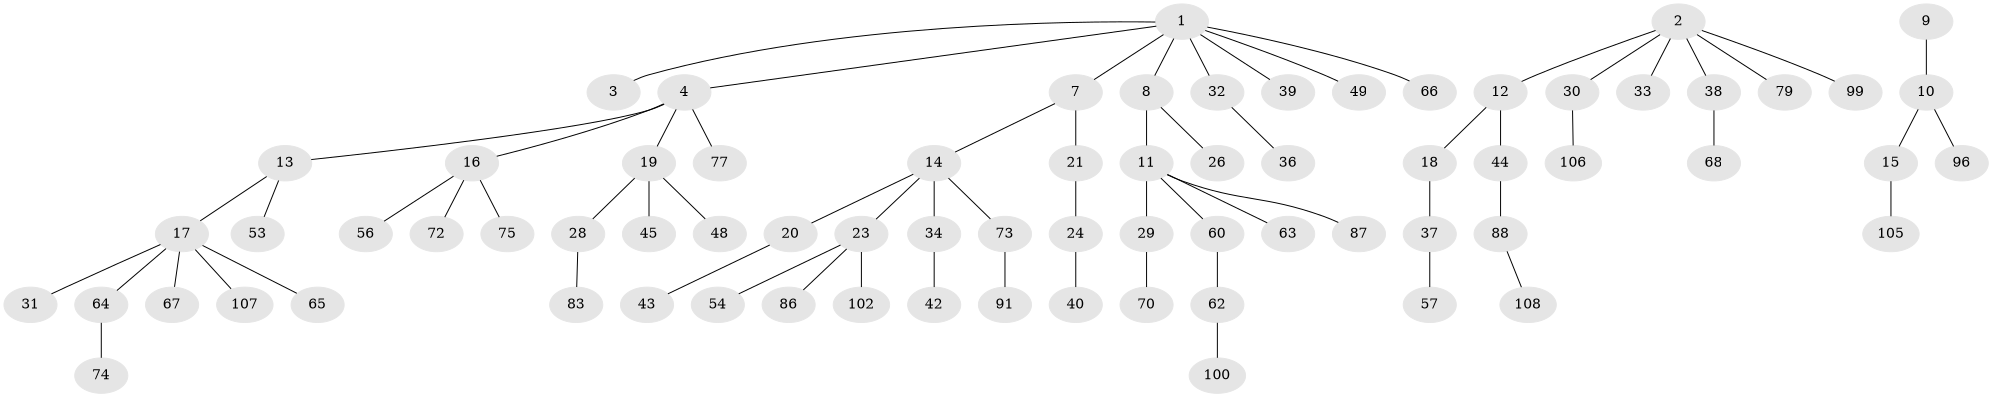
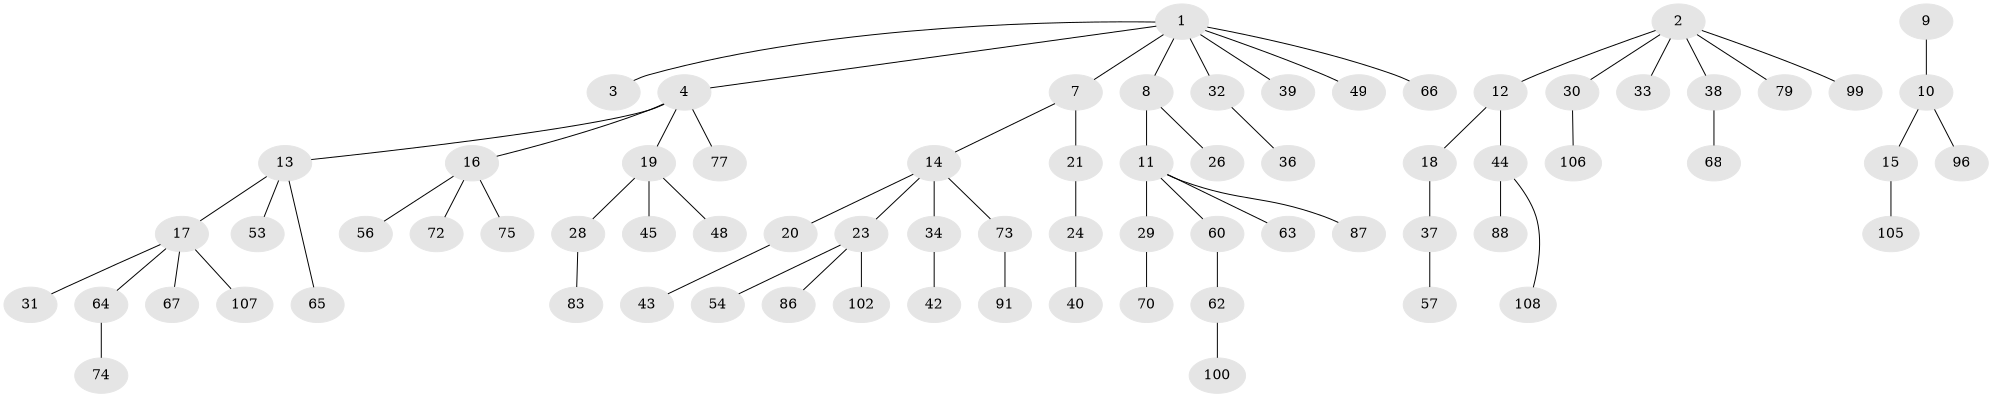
(250, 269) -> (301, 234)
(1514, 269) -> (1539, 230)
